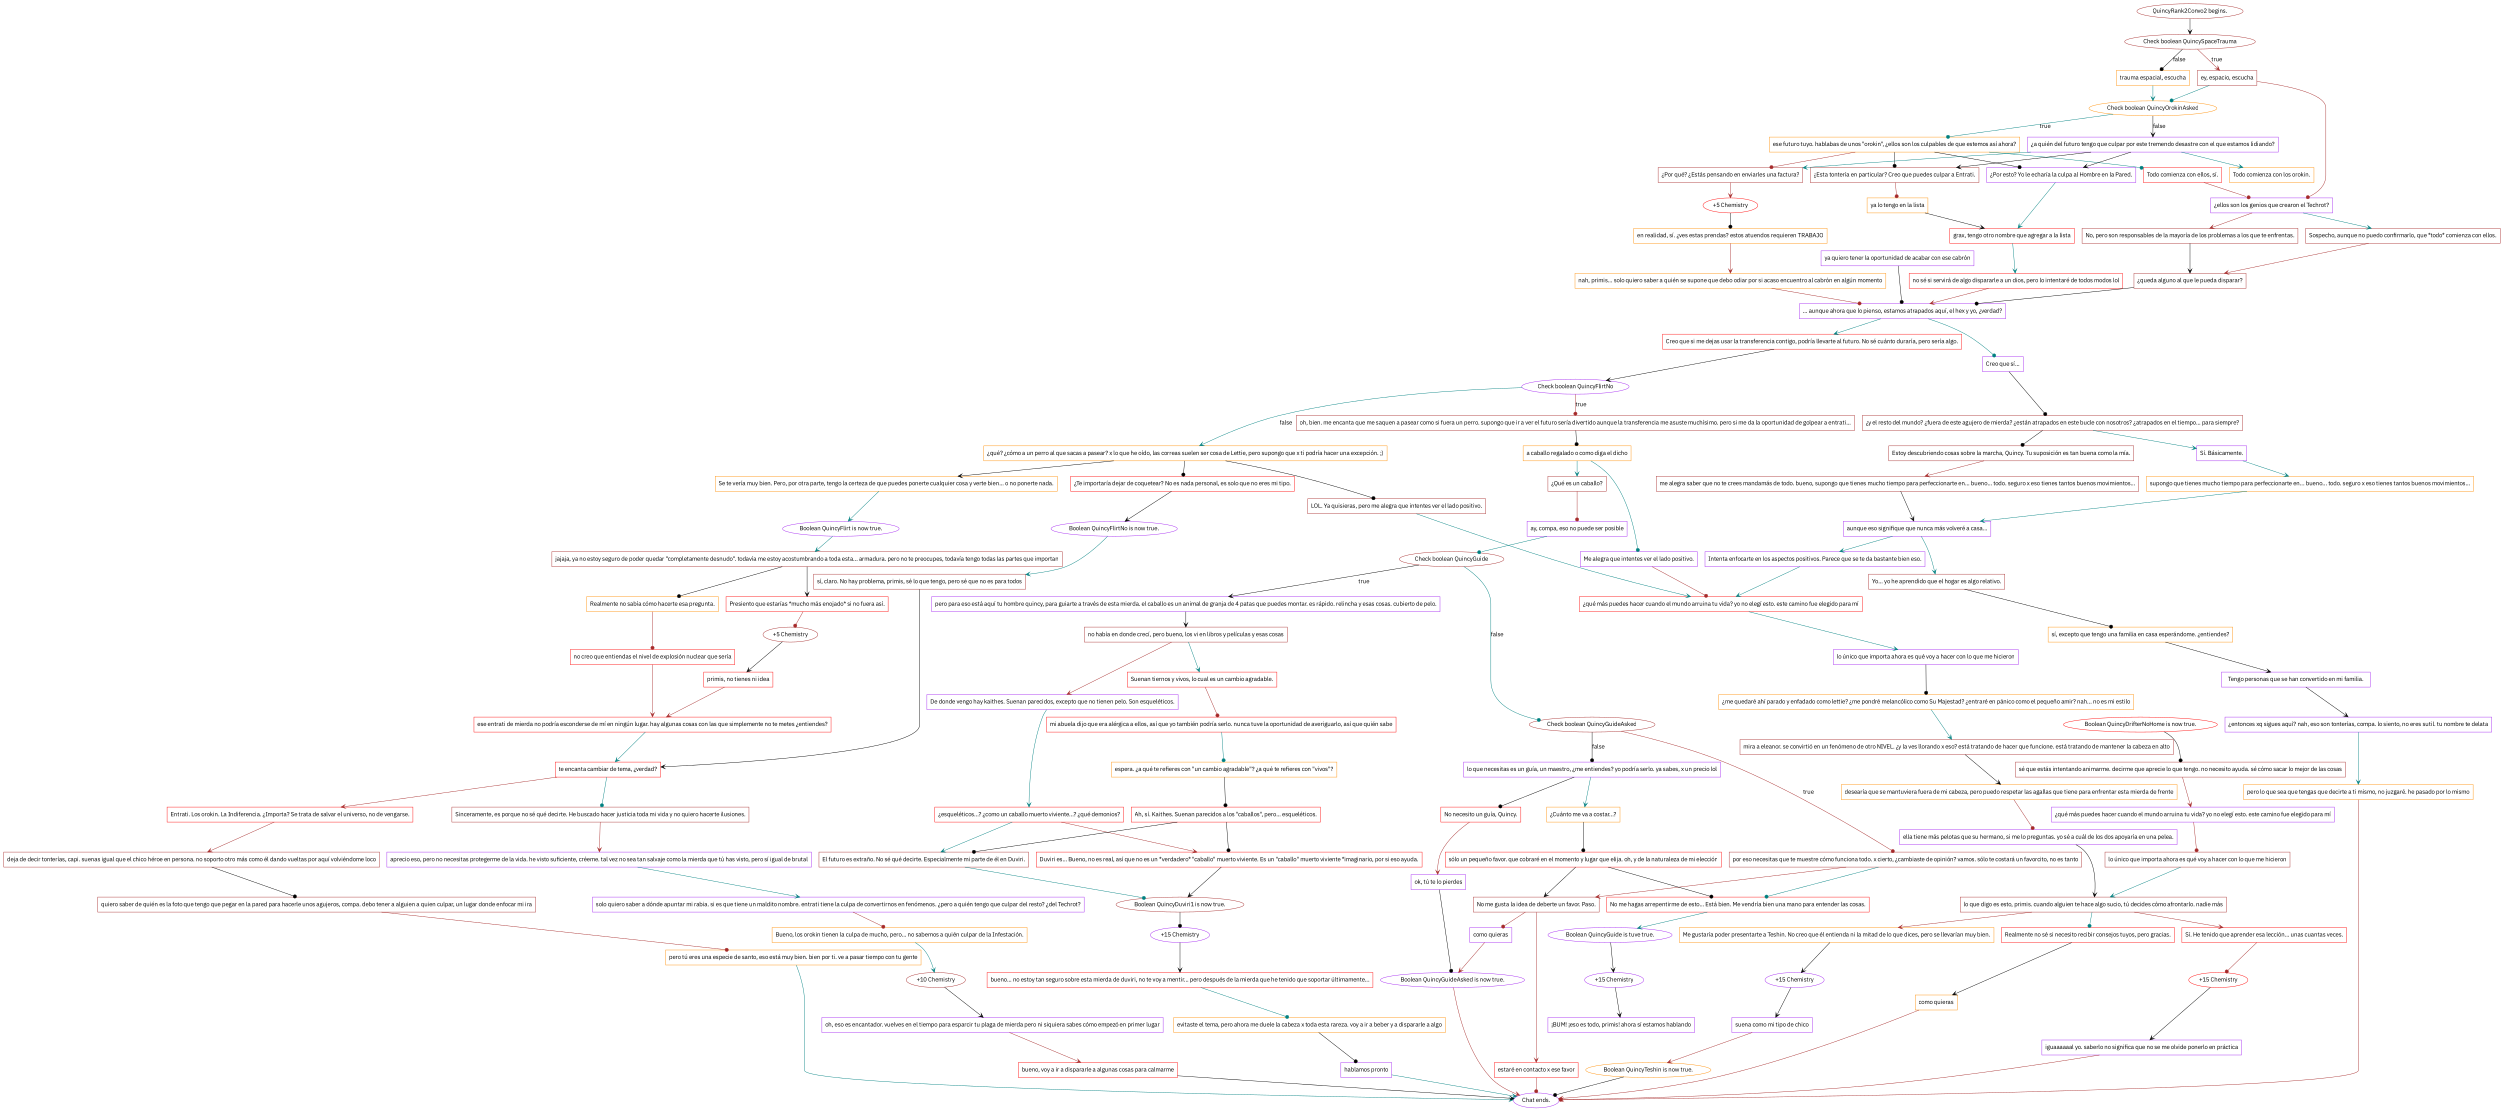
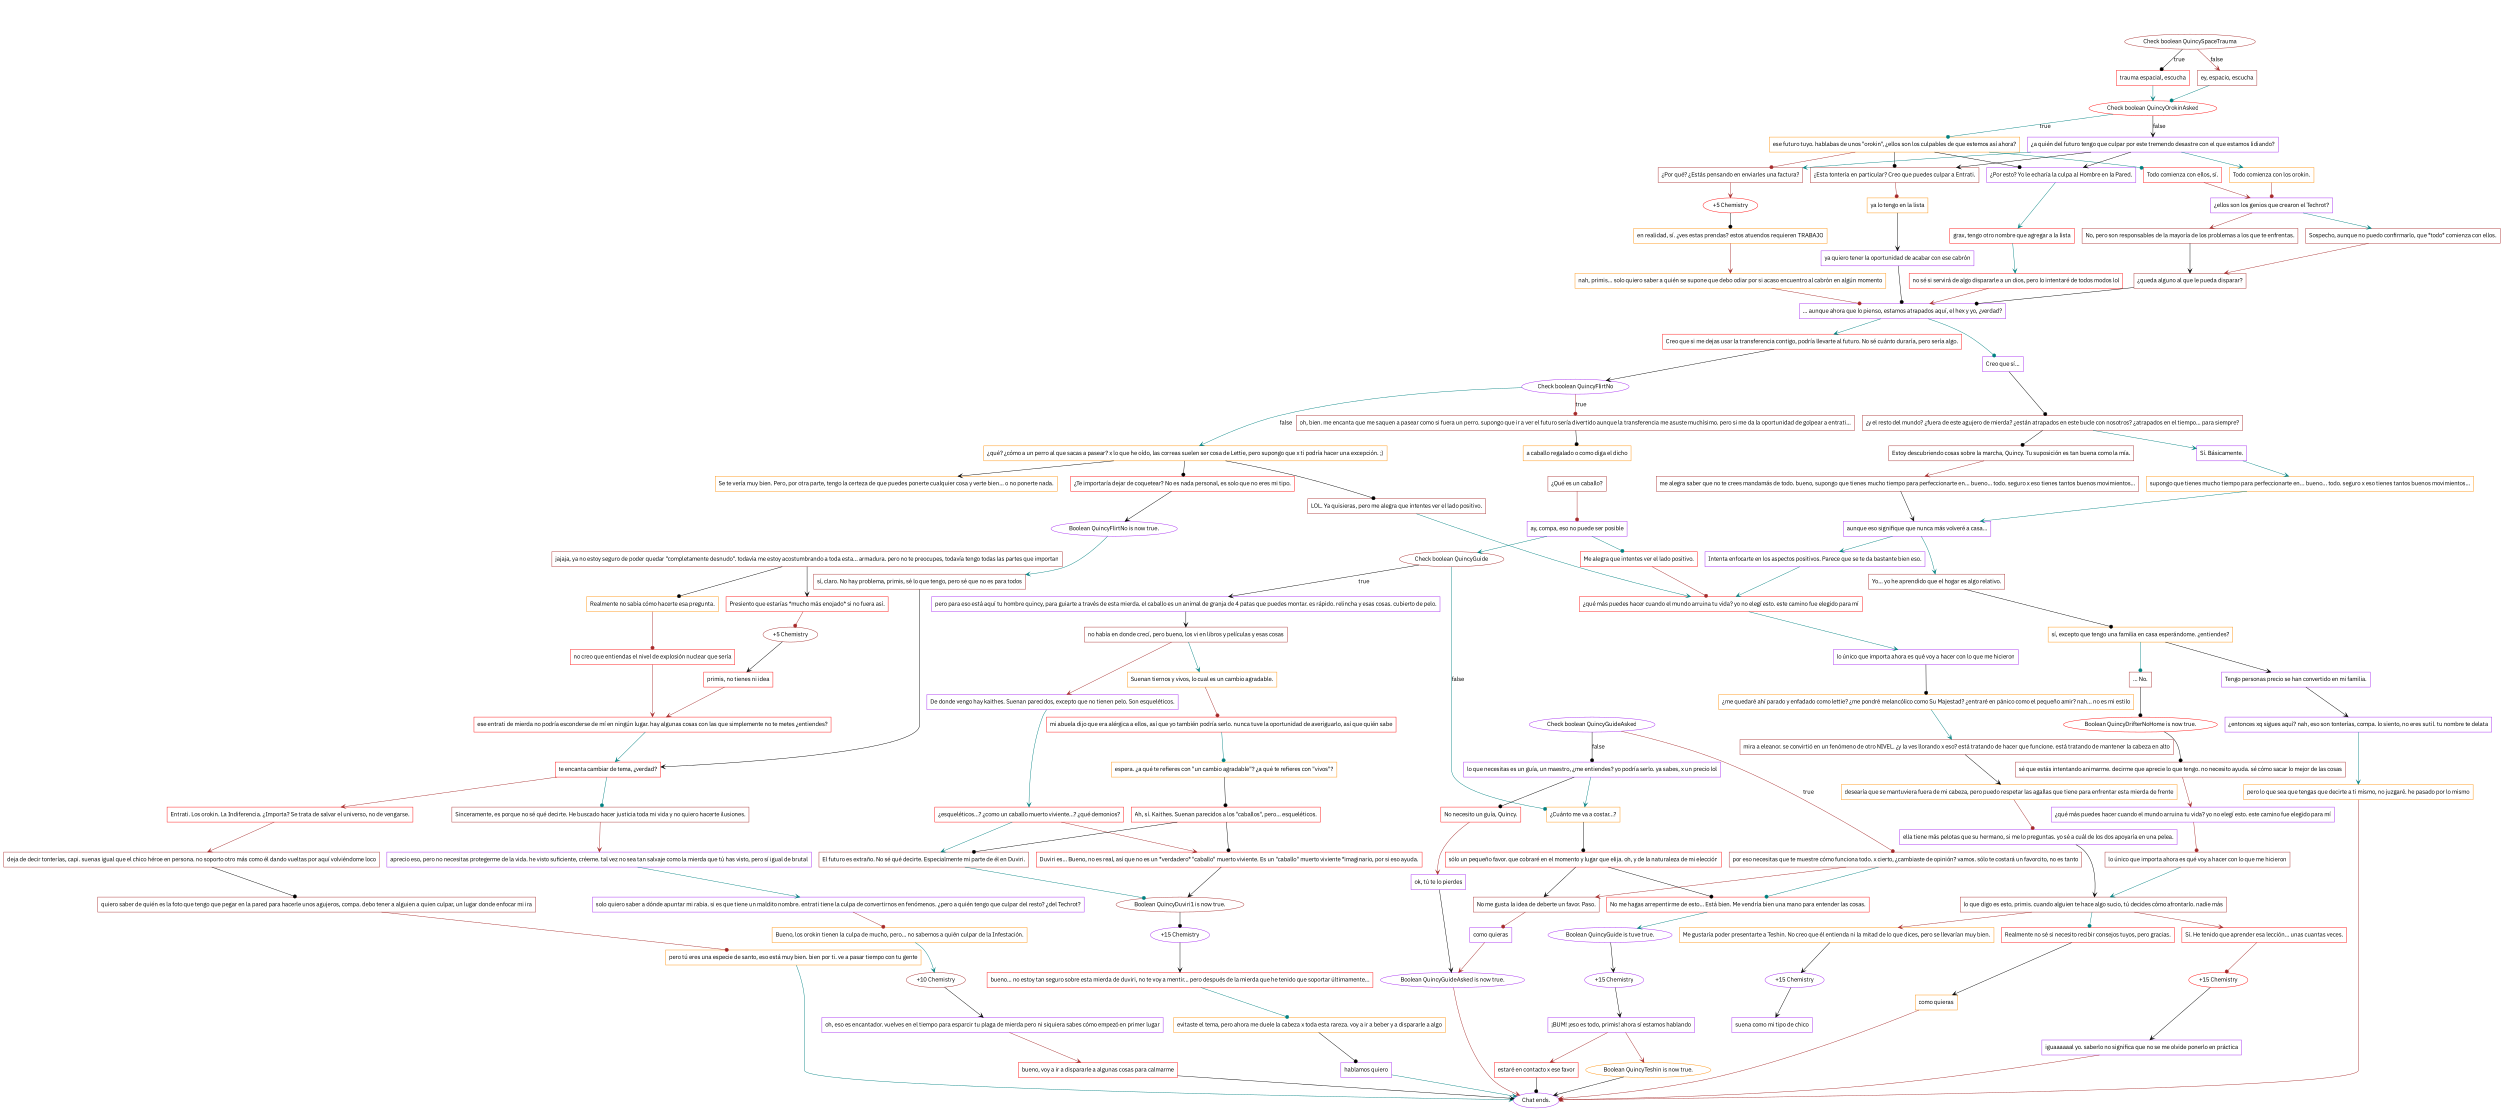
(2190, 11) -> none
(2179, 60) -> (2179, 60)
(2217, 60) -> (2217, 60)
(2153, 78) -> (2153, 78)
(2153, 108) -> (2153, 108)
(2326, 117) -> (2272, 189)
(2225, 190) -> (2225, 190)
(1953, 220) -> (1898, 230)
(1577, 466) -> none
(1624, 499) -> (1606, 543)
(841, 529) -> none
(1514, 544) -> (1514, 544)
(1639, 559) -> (1639, 559)
(1491, 651) -> (1452, 720)
(1202, 680) -> (1202, 680)
none -> (2140, 680)
(2296, 680) -> (2296, 680)
(1592, 725) -> (1592, 725)
(1445, 929) -> (1445, 929)
(1536, 985) -> (1581, 1046)
(1712, 1047) -> (1634, 1046)
(1366, 1070) -> (1366, 1070)
(1536, 1084) -> (1536, 1084)
(1590, 1086) -> (1590, 1086)
